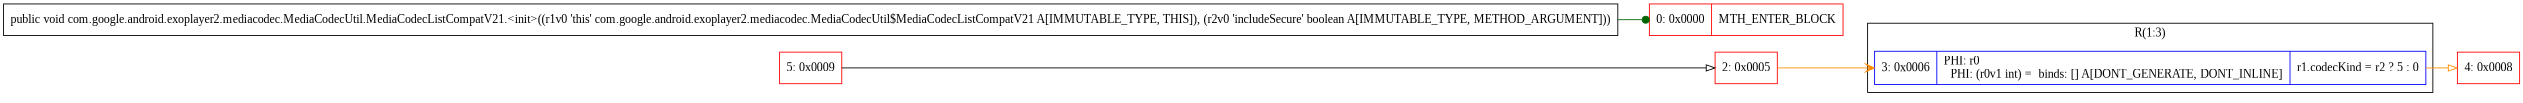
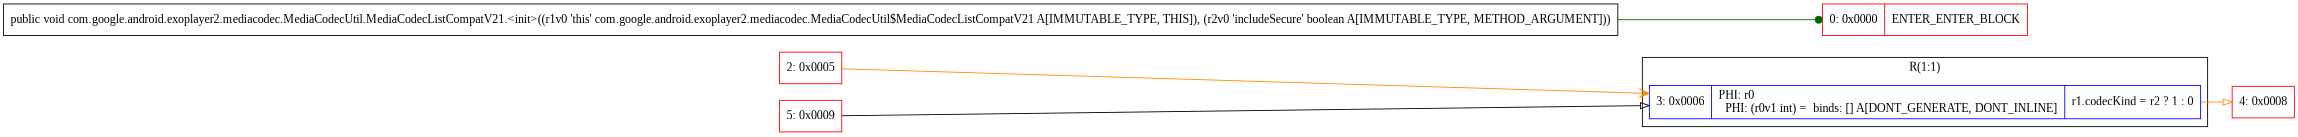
(1777, 19) -> (1956, 19)
(2150, 33) -> (1925, 67)
(2358, 67) -> (2133, 102)
(1274, 68) -> (1241, 111)
